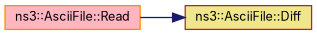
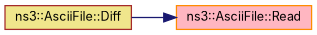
(156, 18) -> (148, 18)
